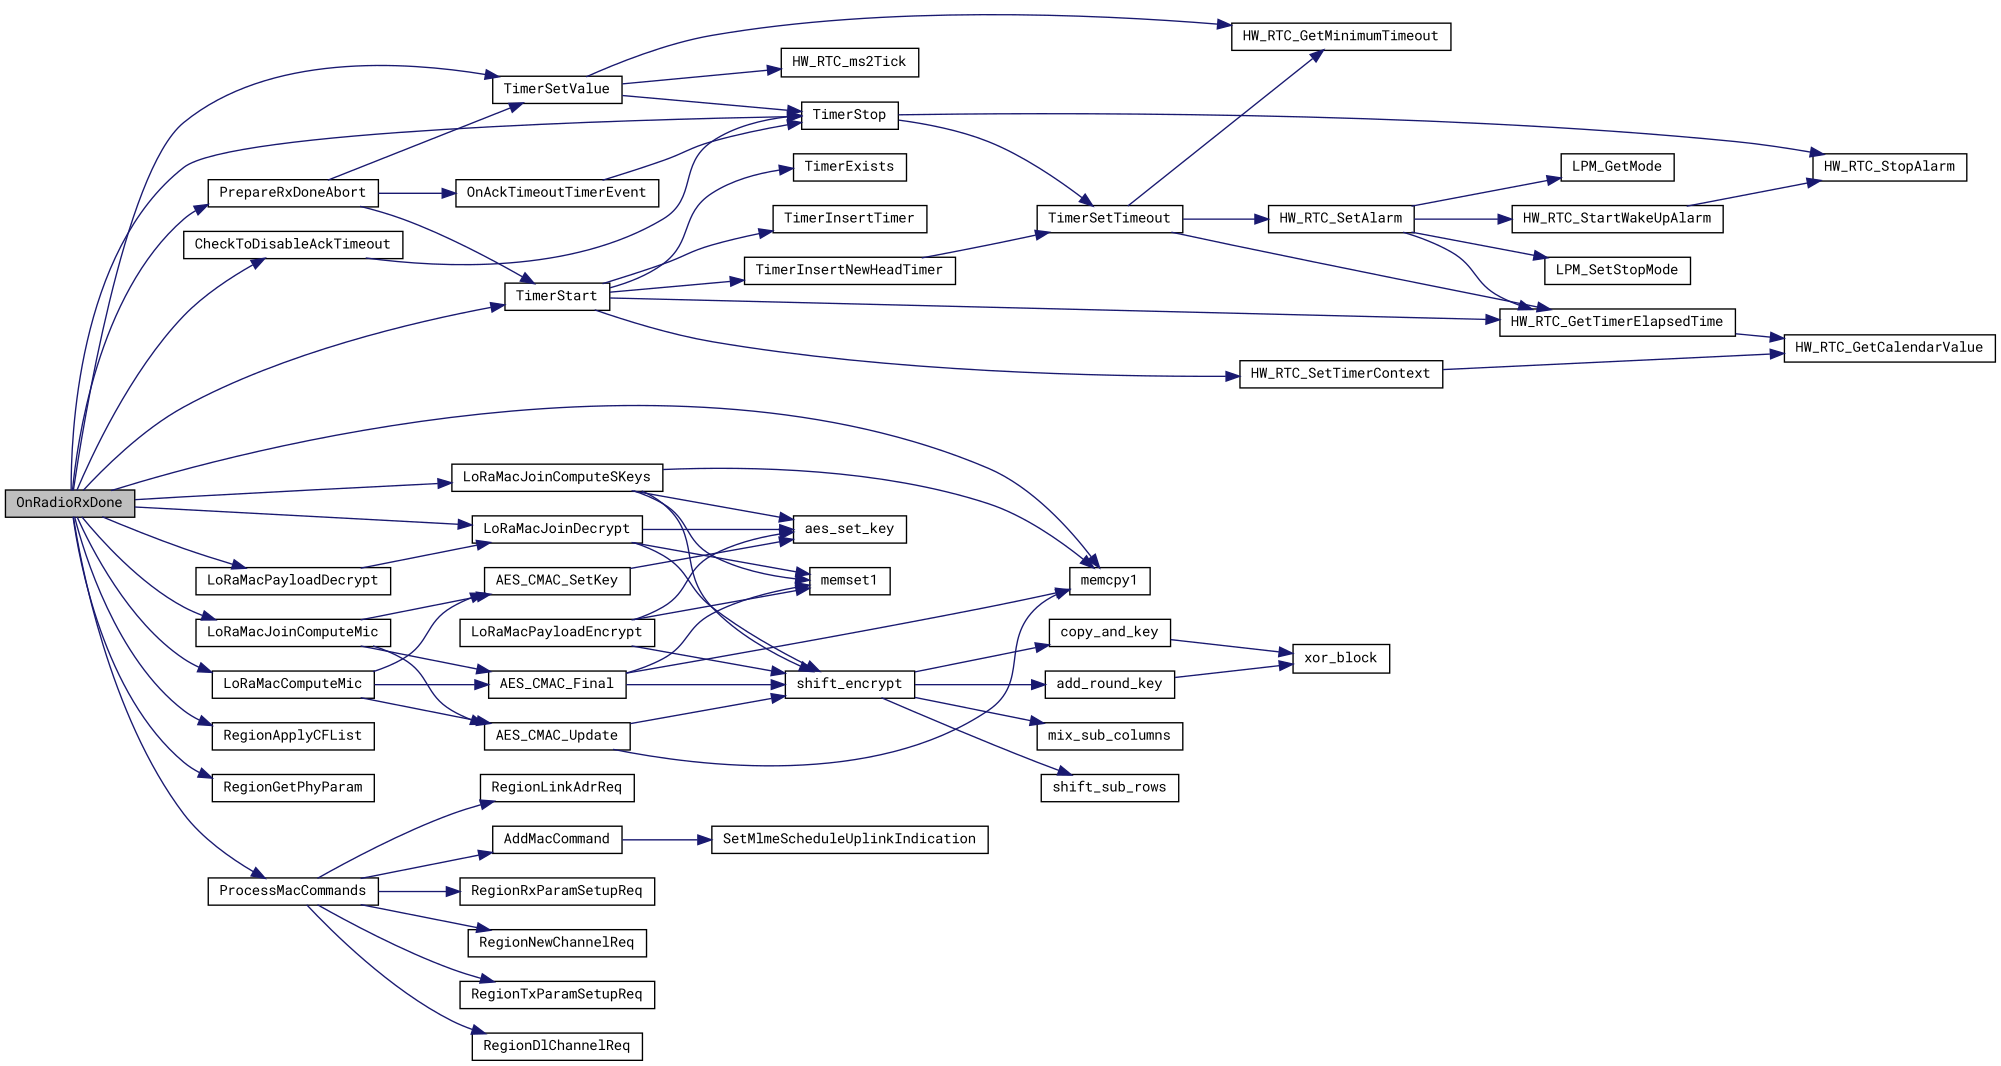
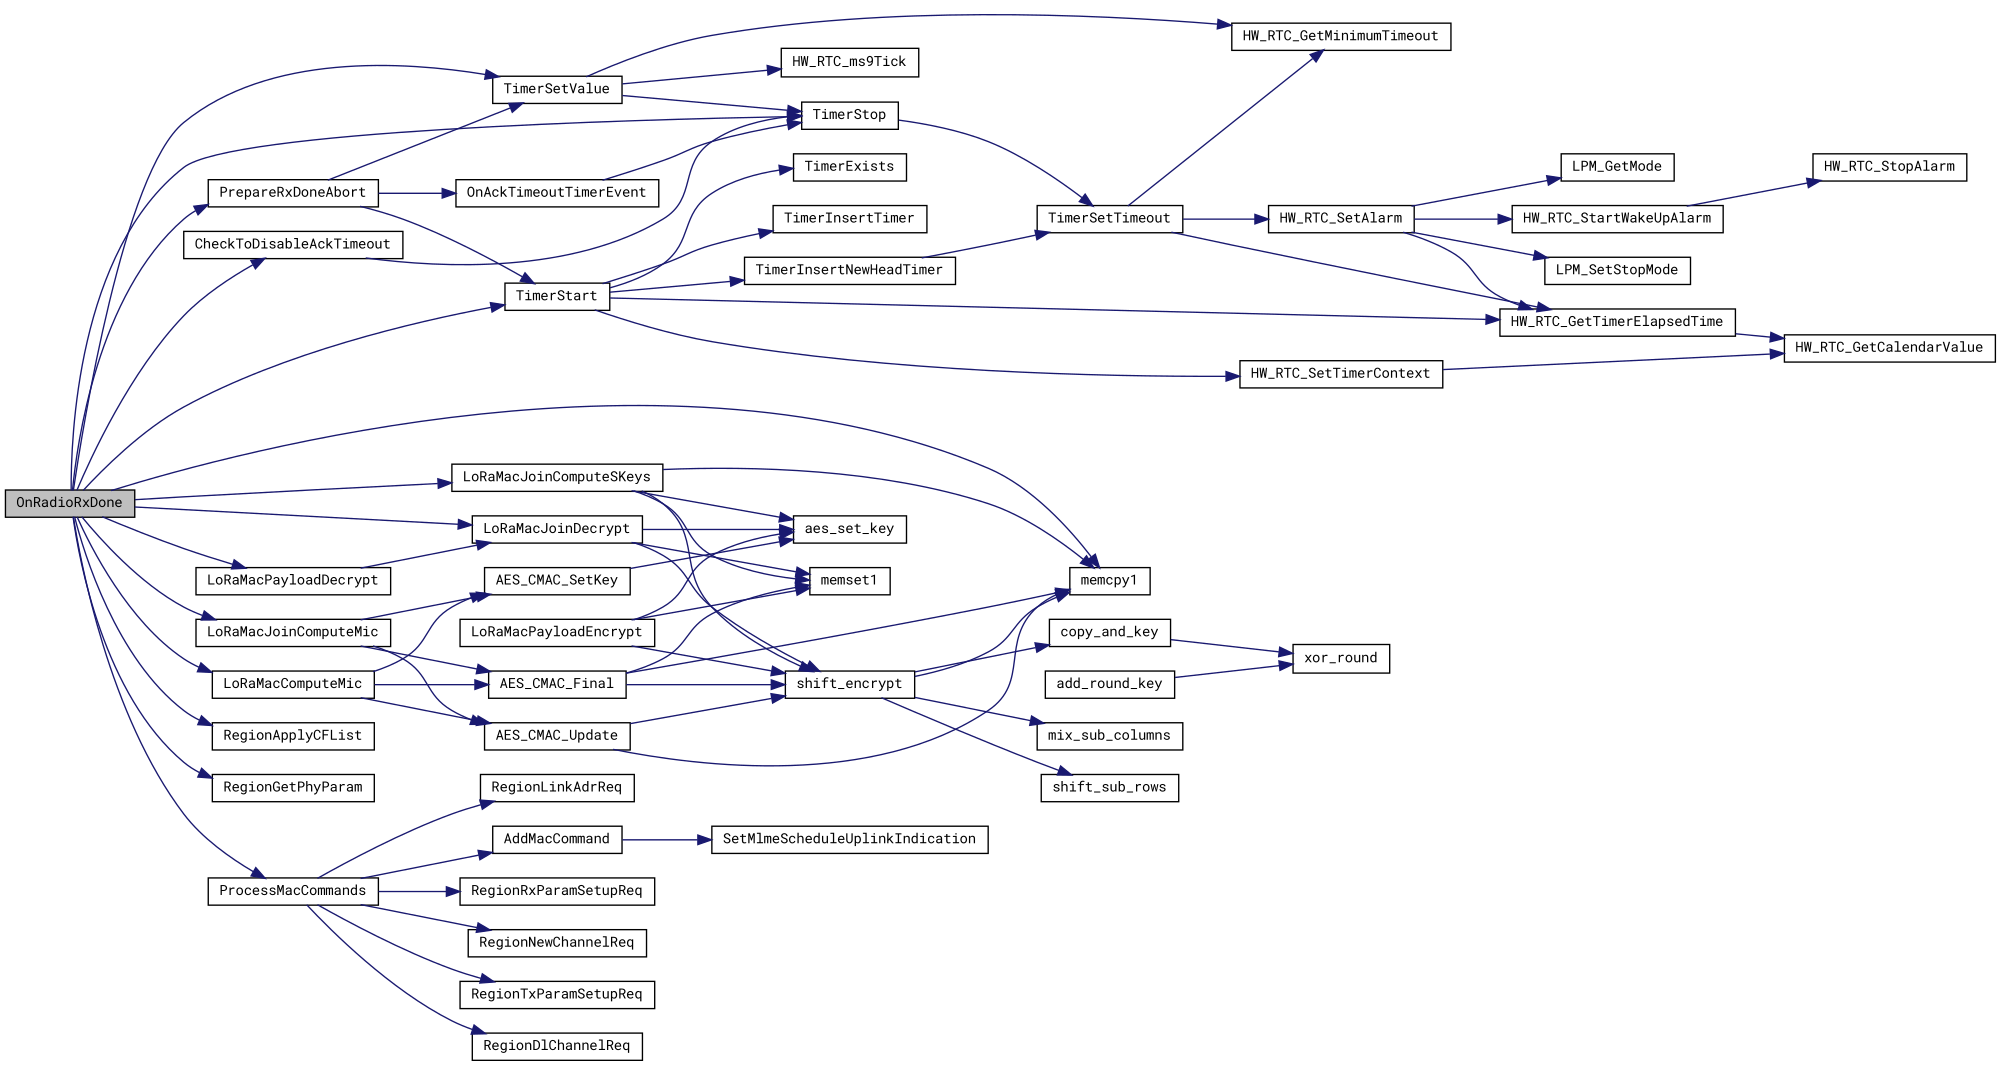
(850, 63) -> (850, 63)
(1355, 118) -> none
(1341, 659) -> (1341, 659)
(973, 685) -> (996, 647)
